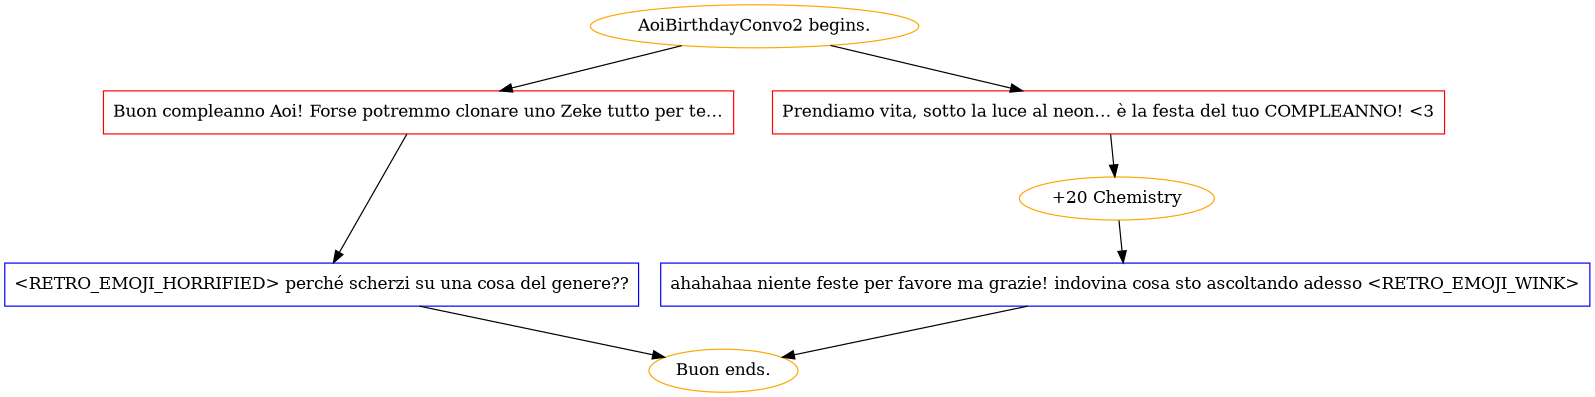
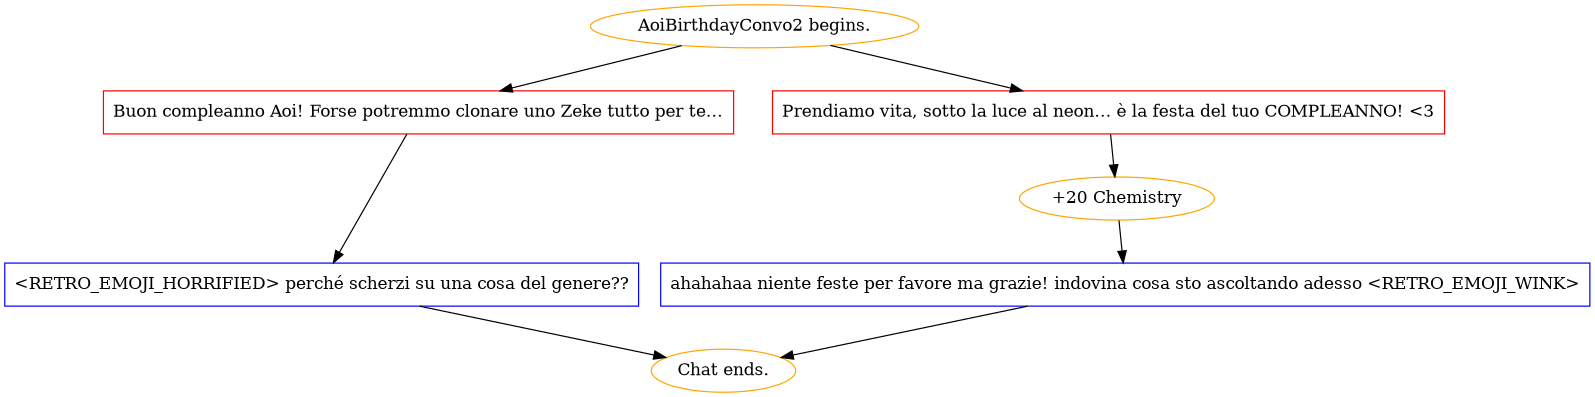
(723, 371) -> (723, 371)
